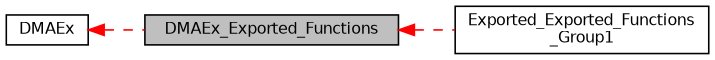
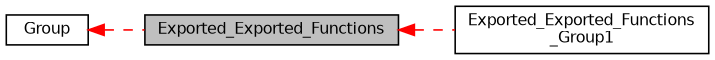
(47, 30) -> (47, 30)
(272, 30) -> (272, 30)
